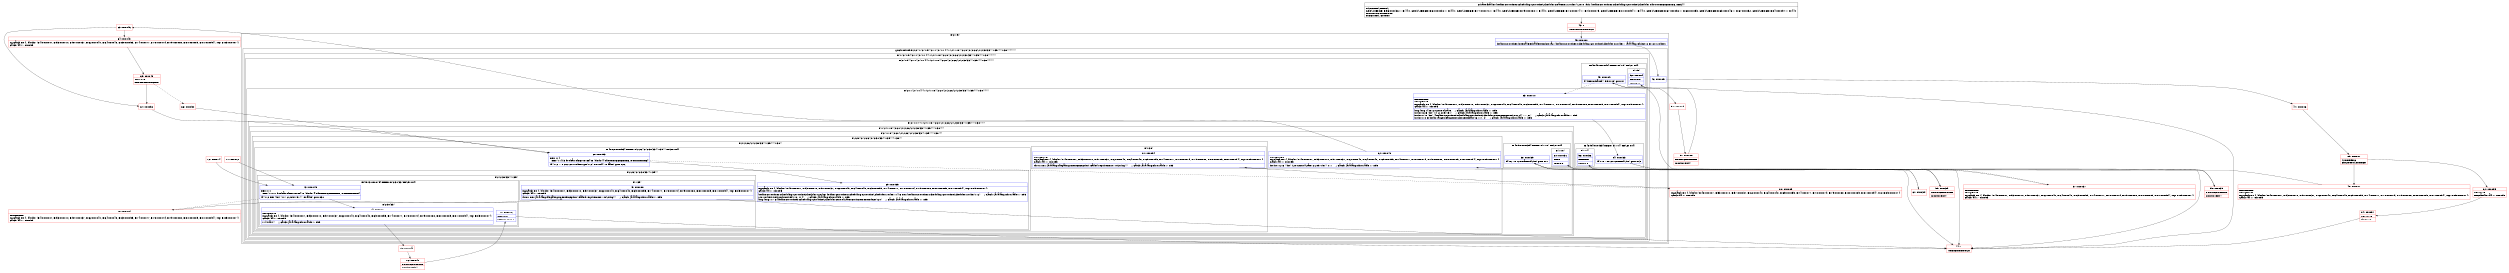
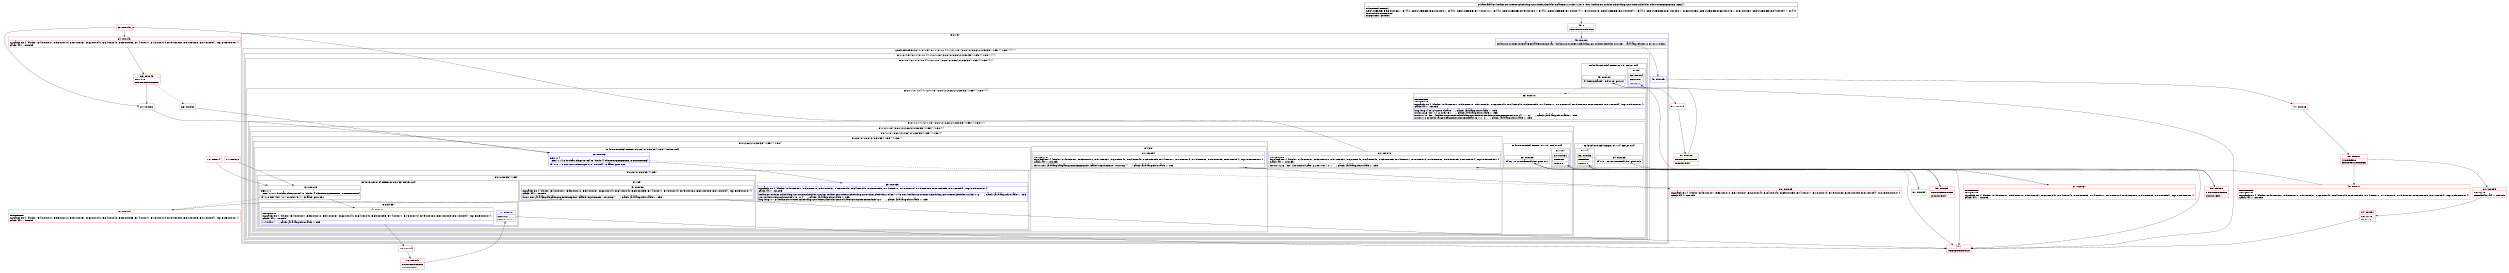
(1608, 135) -> none
(1557, 159) -> (1559, 159)
